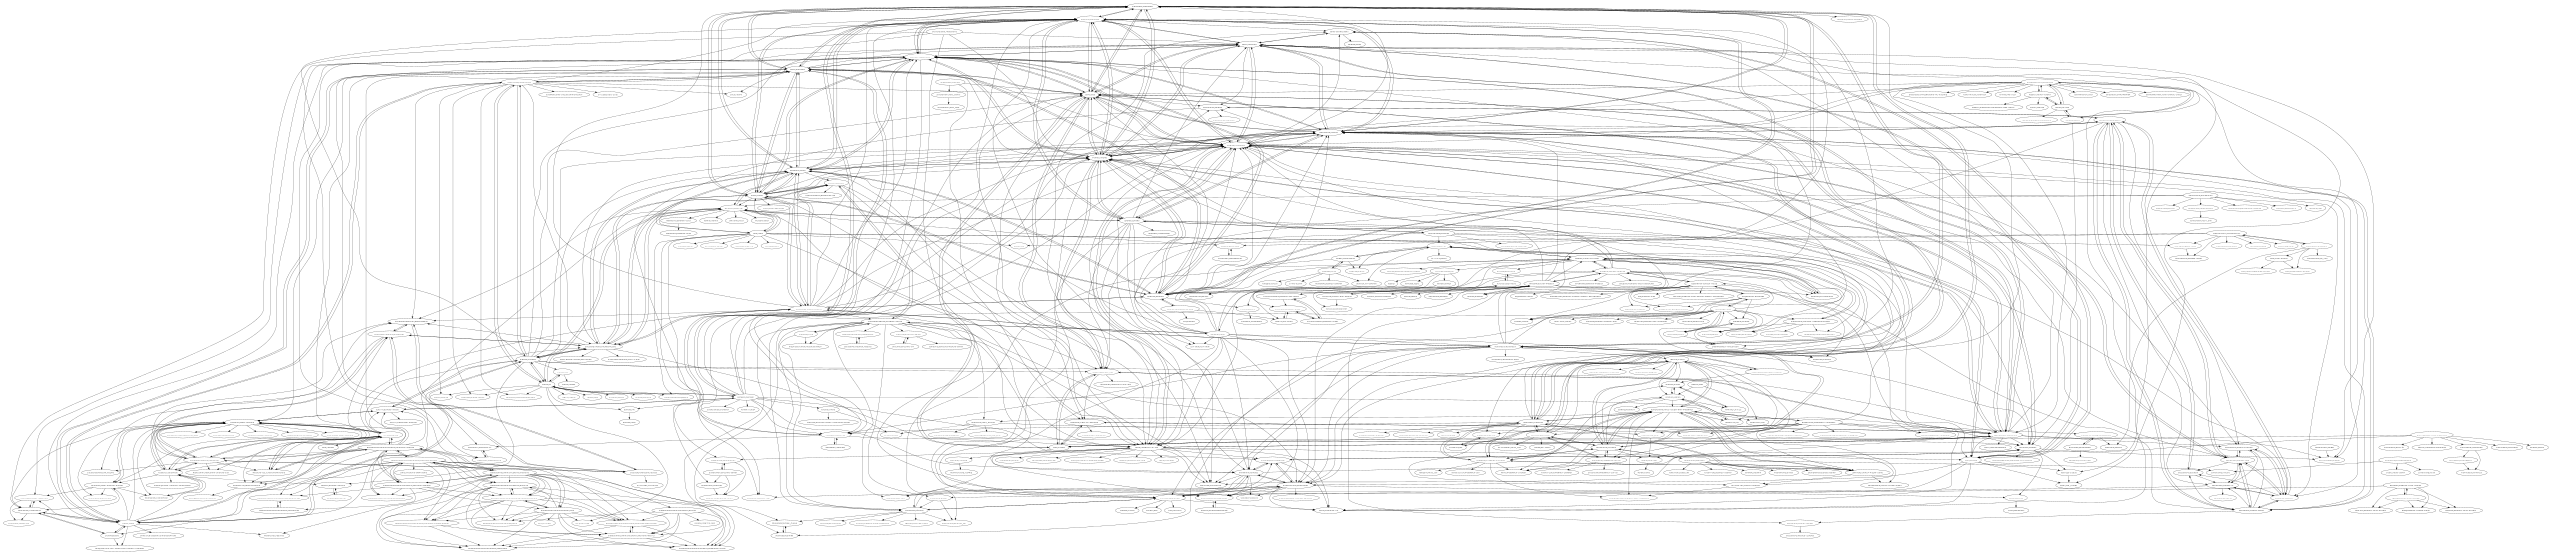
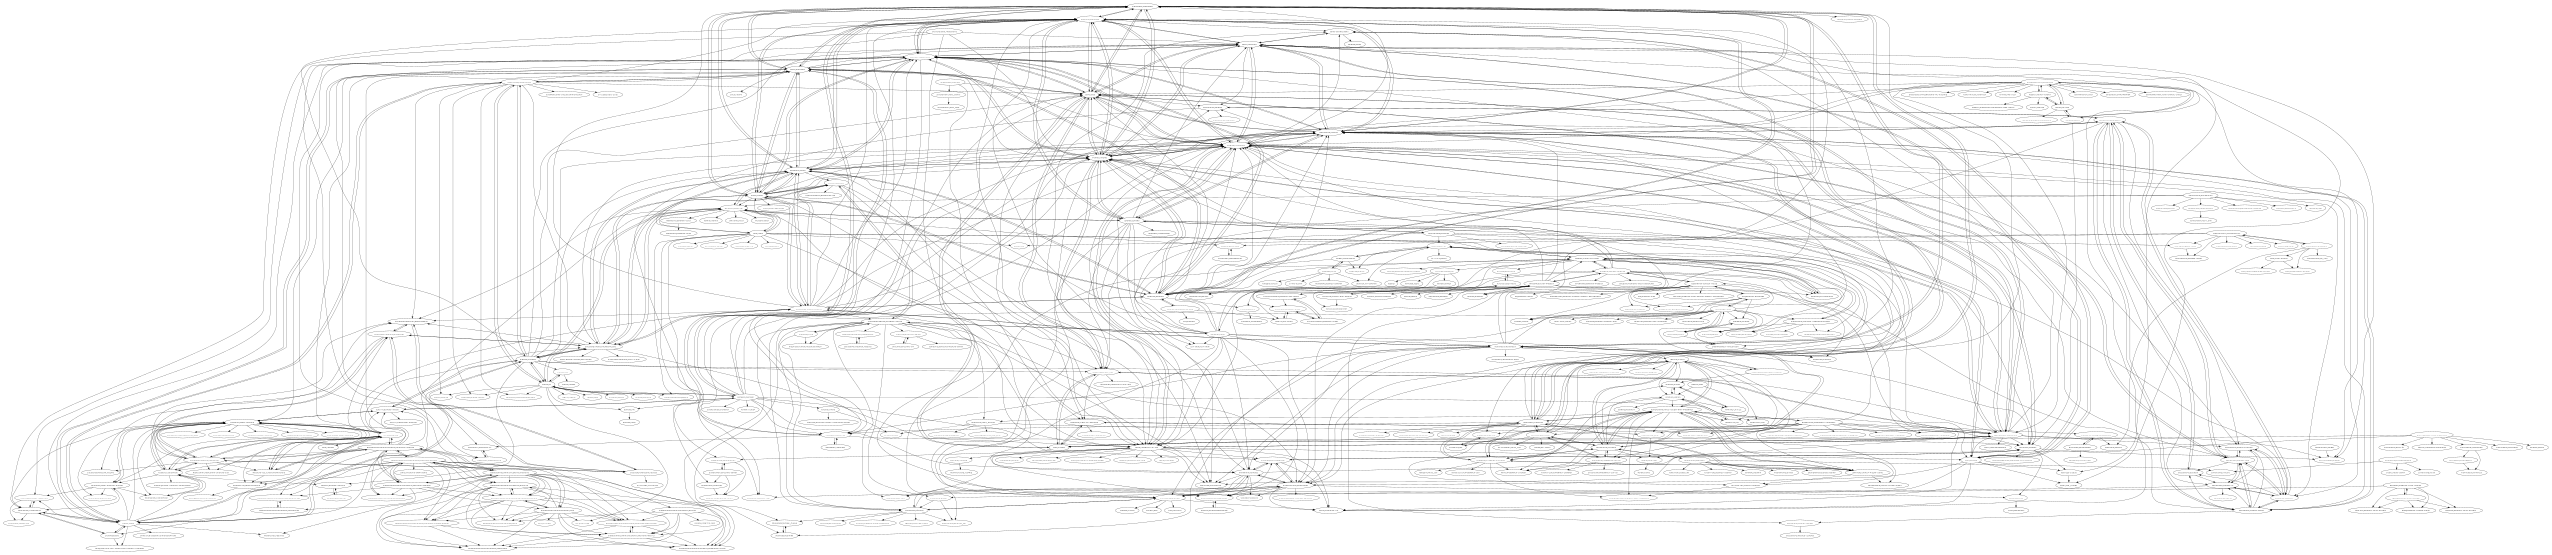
(630, 89) -> none
none -> (1891, 435)
